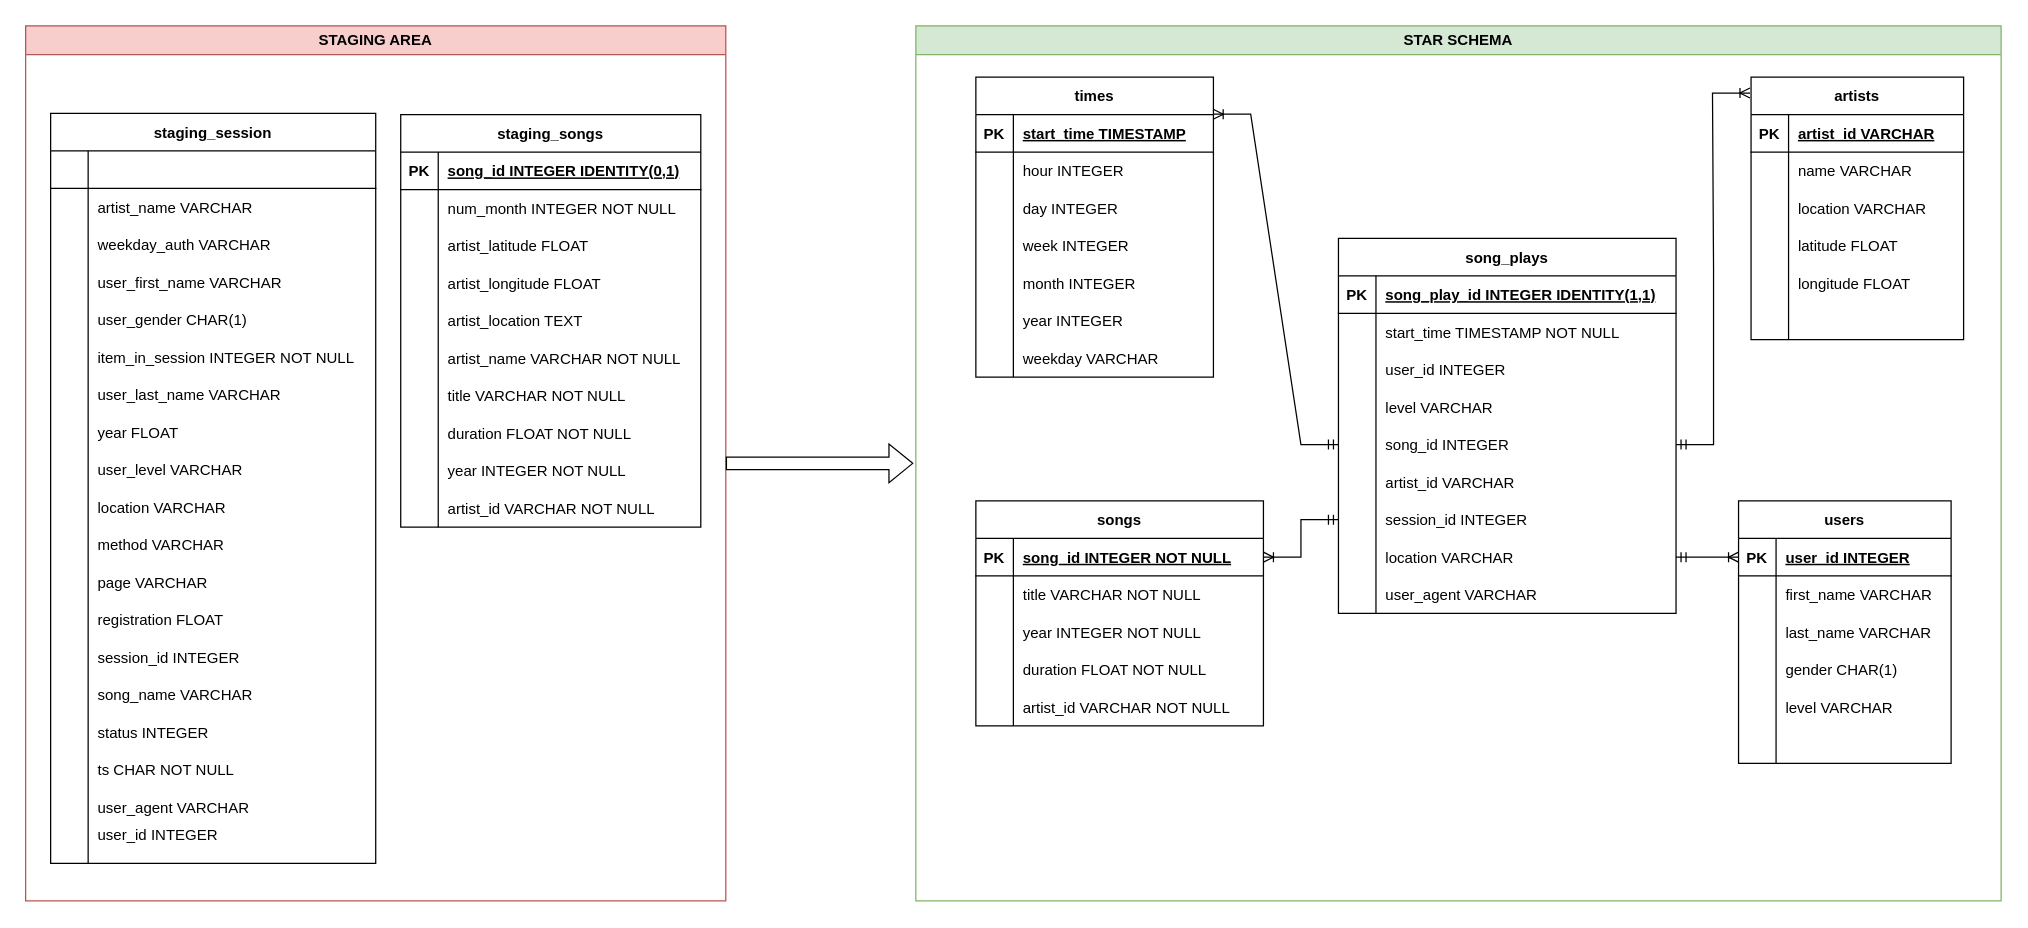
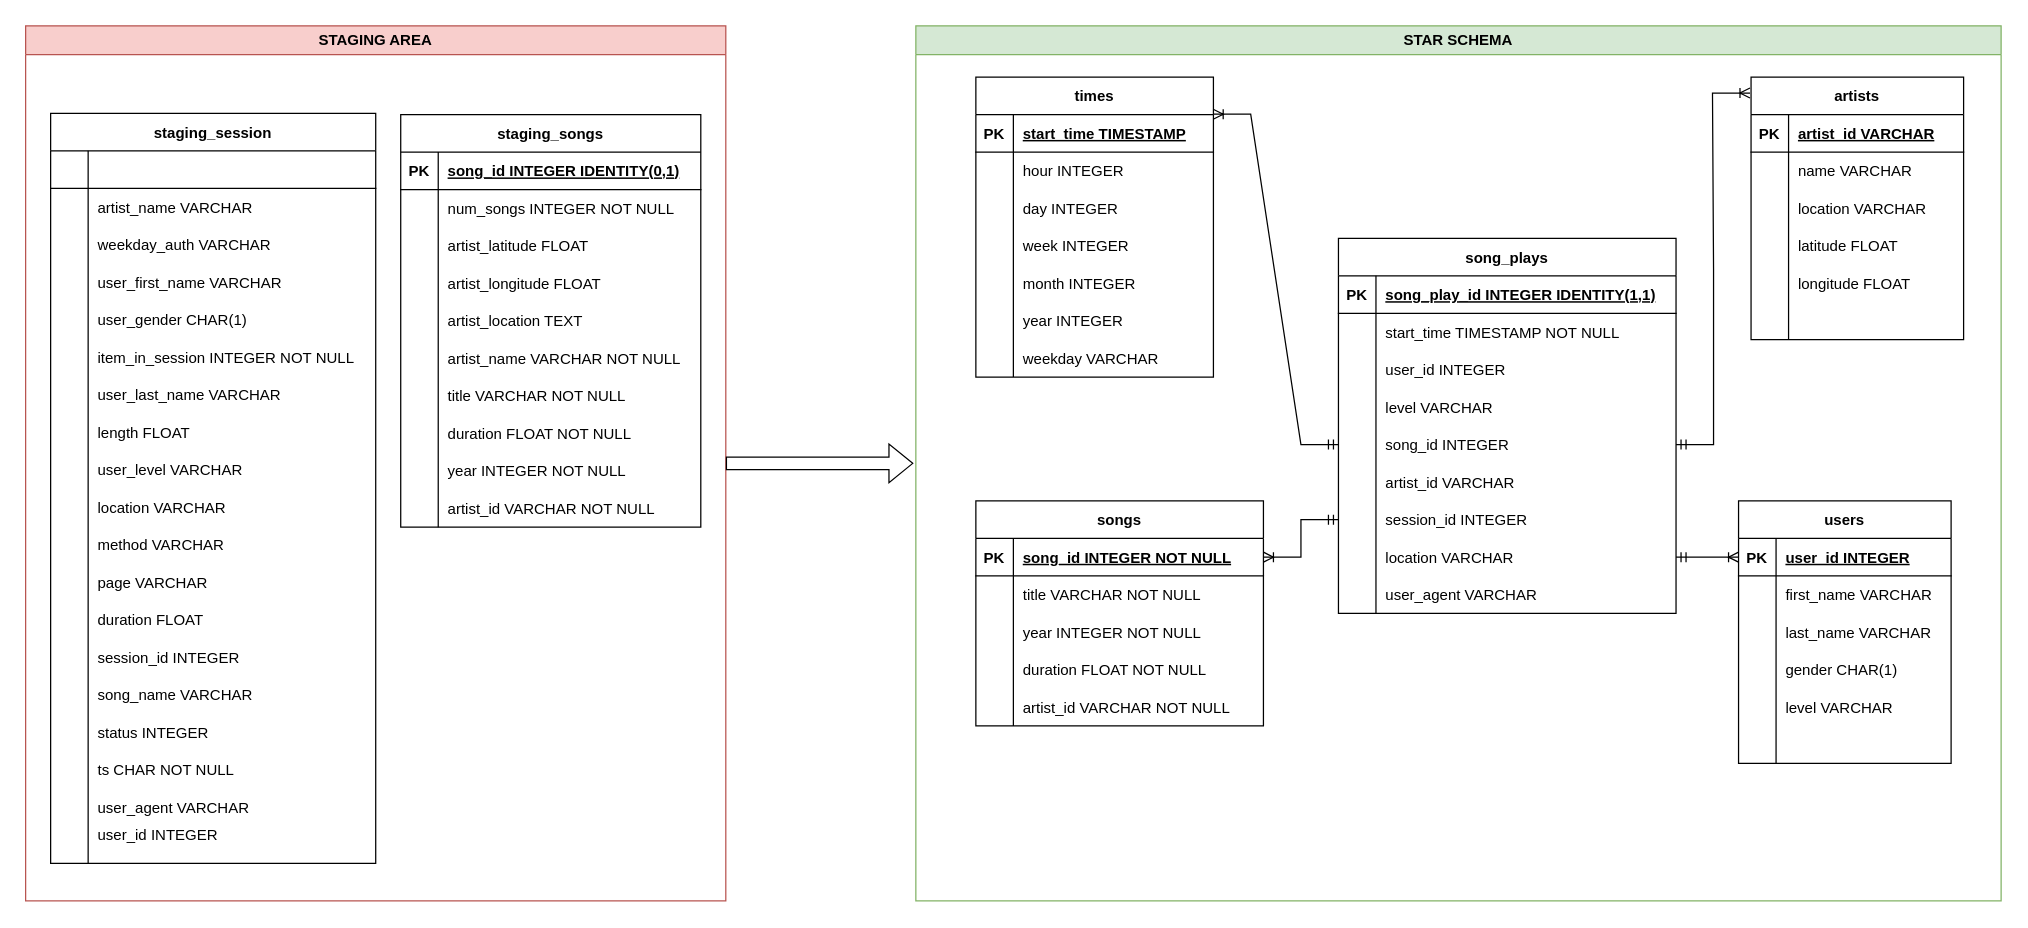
(551, 209) -> (551, 209)
(138, 433) -> (144, 433)
(167, 620) -> (152, 620)
